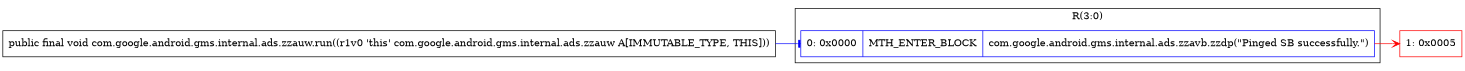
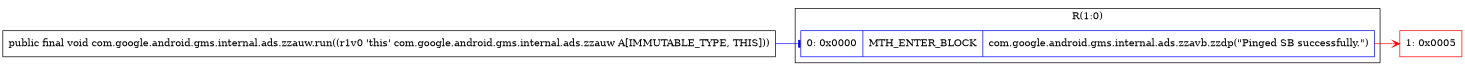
(1088, 17) -> (1088, 17)
